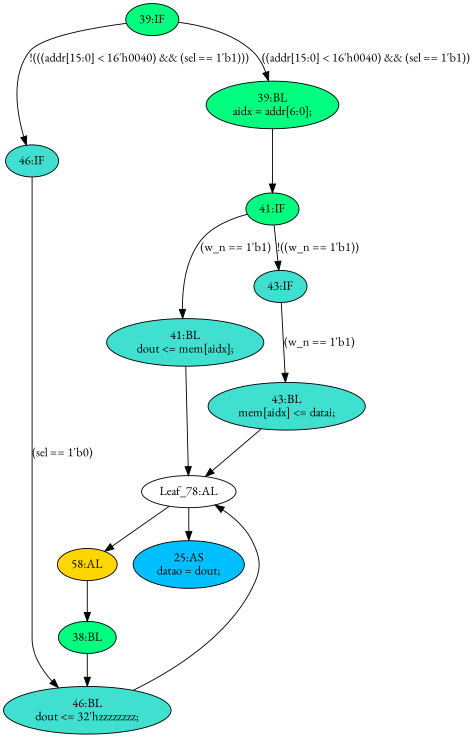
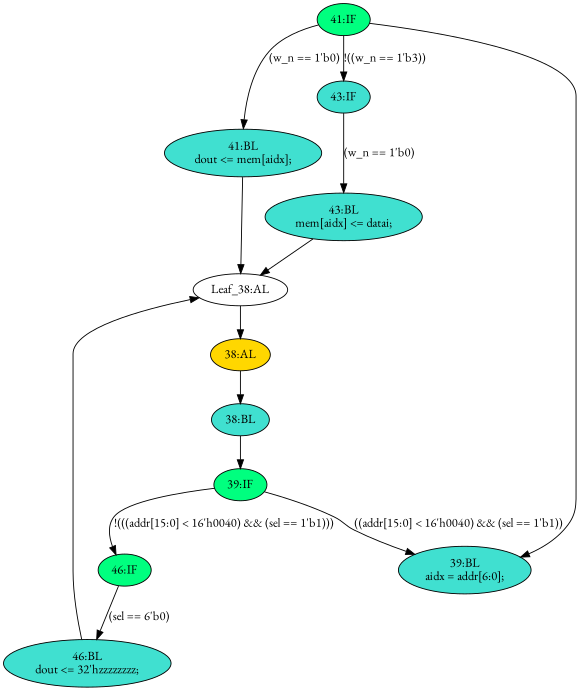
(272, 105) -> (465, 570)
(272, 156) -> (576, 222)
(32, 161) -> (125, 570)
(236, 248) -> (305, 58)
(318, 248) -> (385, 58)
(320, 342) -> (379, 153)
(63, 453) -> (139, 617)
(189, 492) -> (240, 290)
(87, 565) -> (240, 355)
(189, 565) -> none
(87, 637) -> (240, 420)
(87, 665) -> (240, 448)
